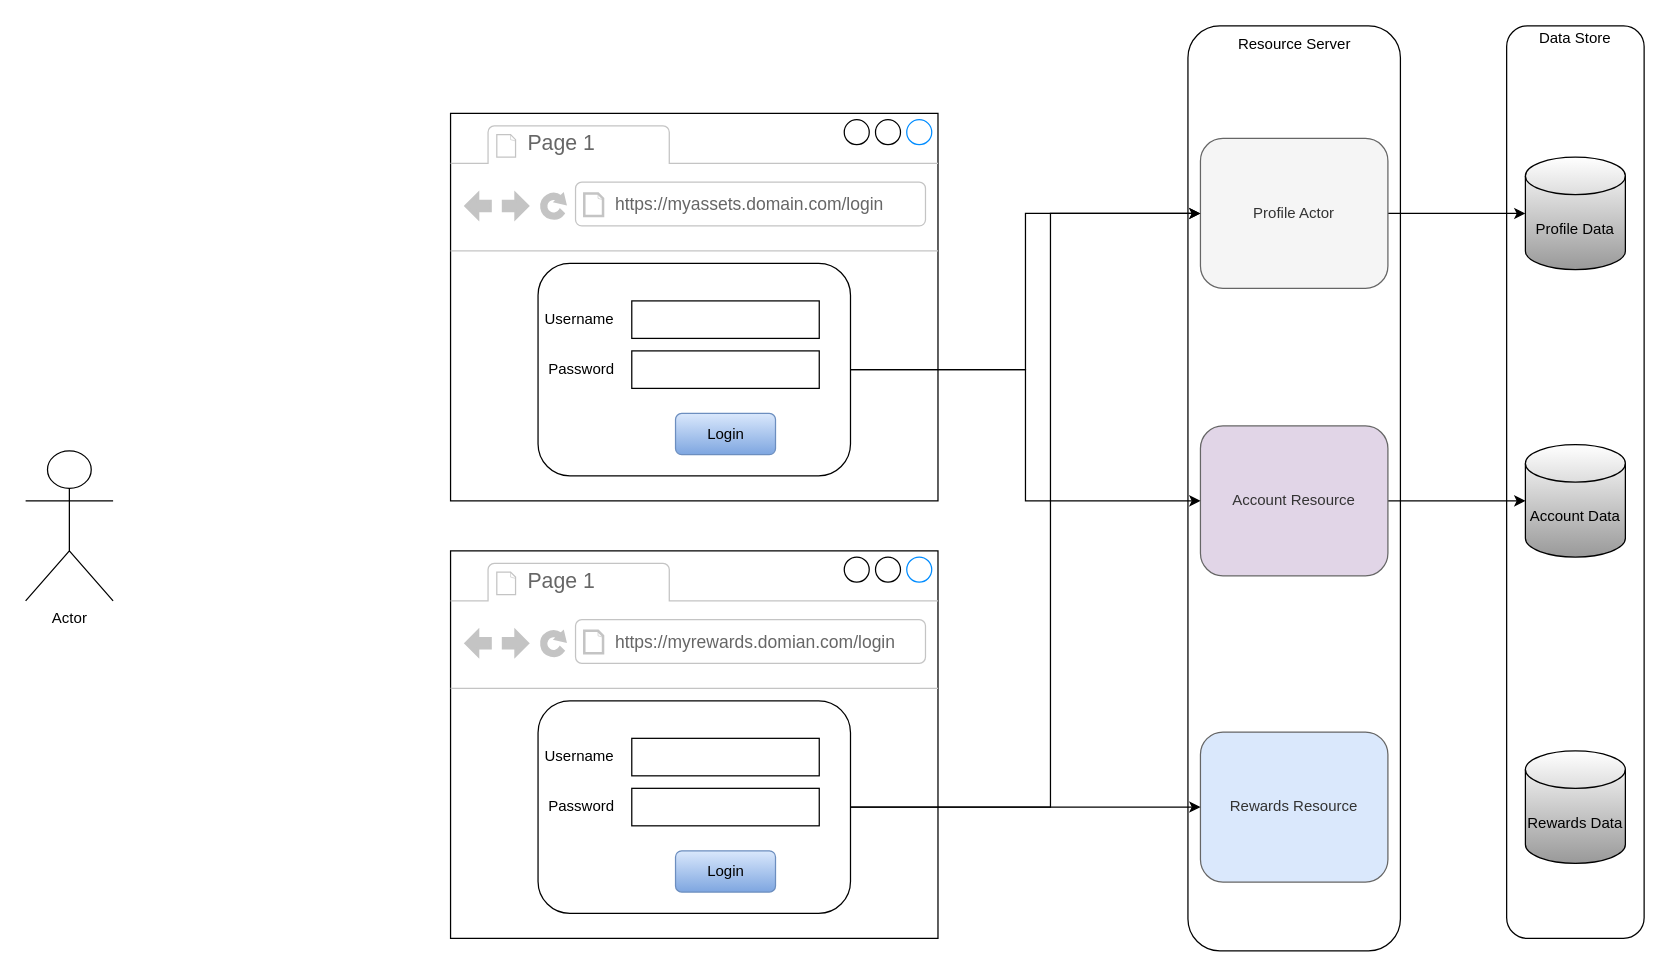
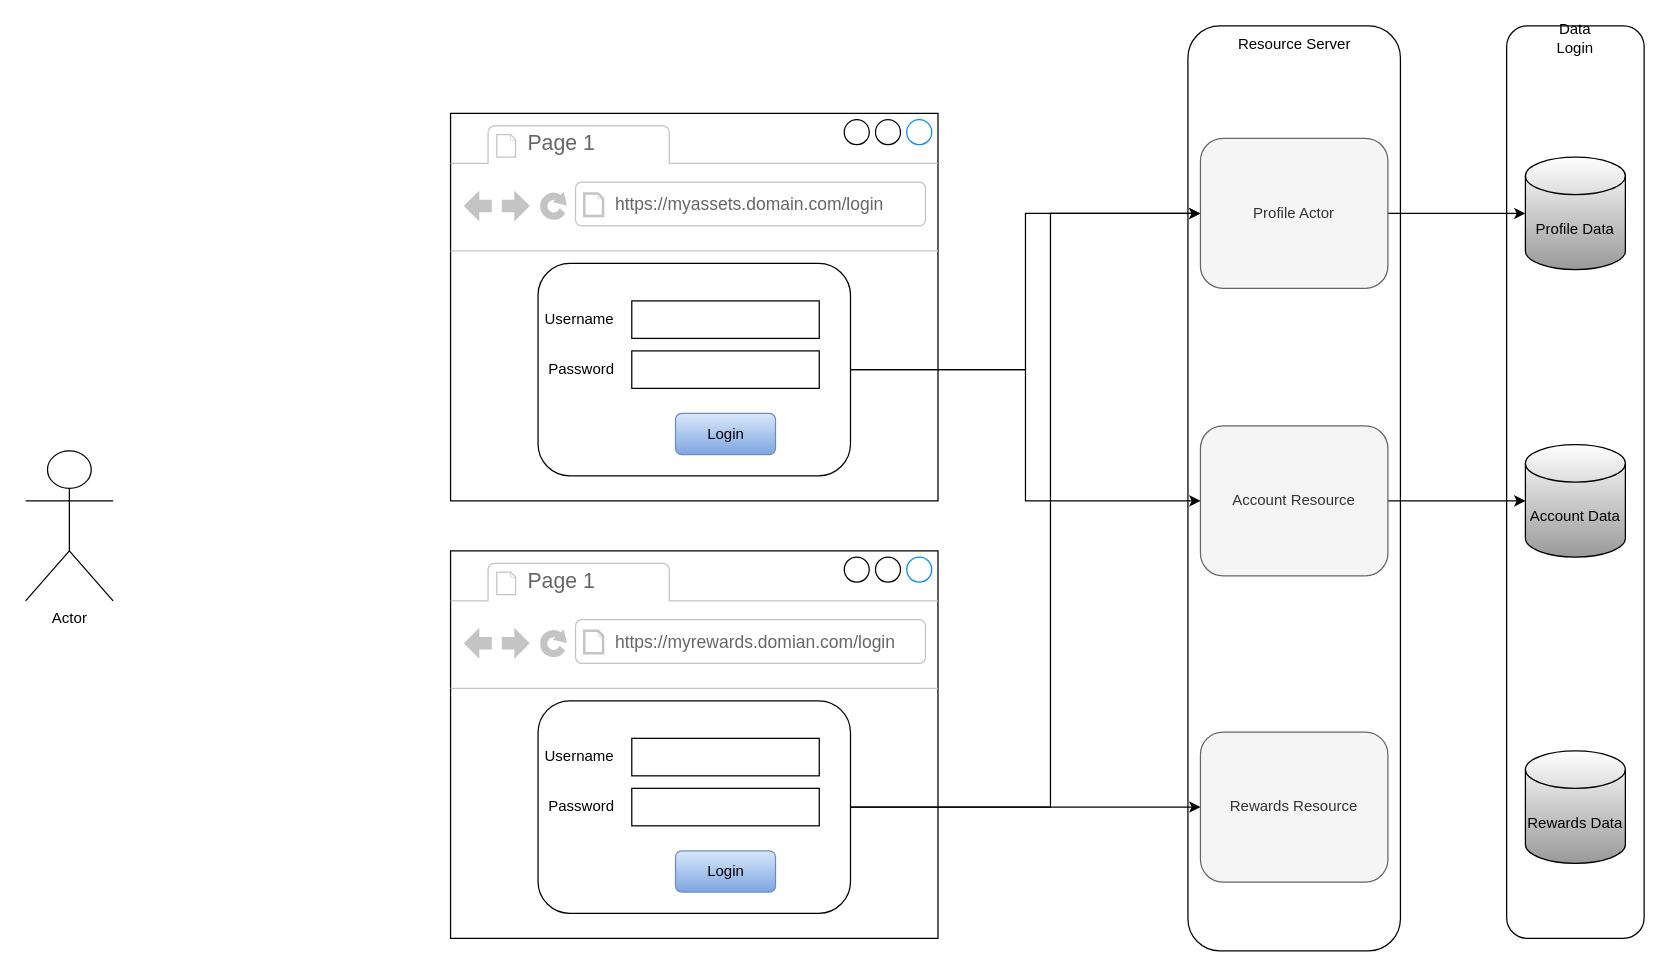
(1576, 38) -> (1576, 38)
(1294, 501) -> (1294, 501)
(1294, 807) -> (1294, 807)
